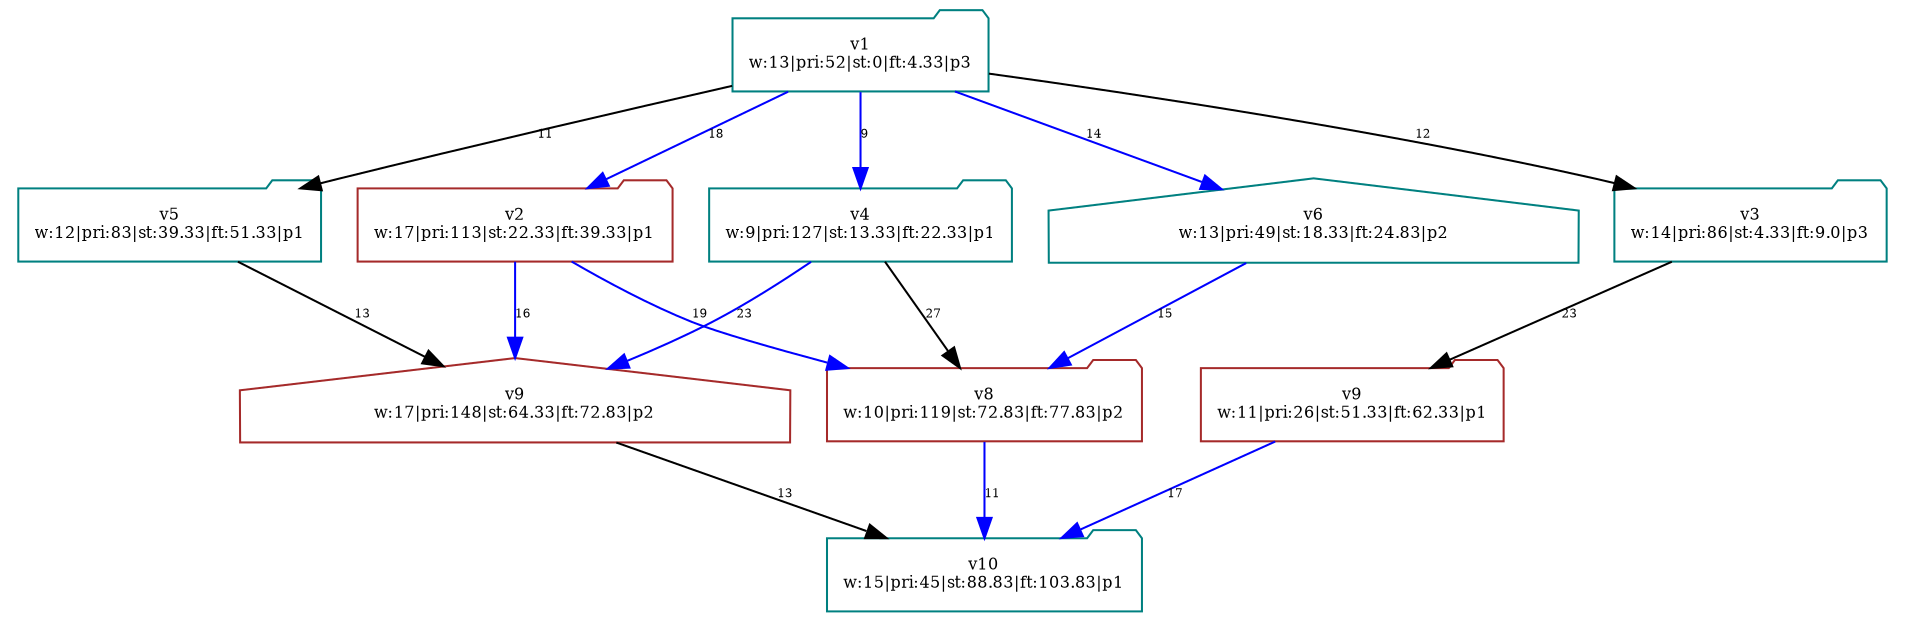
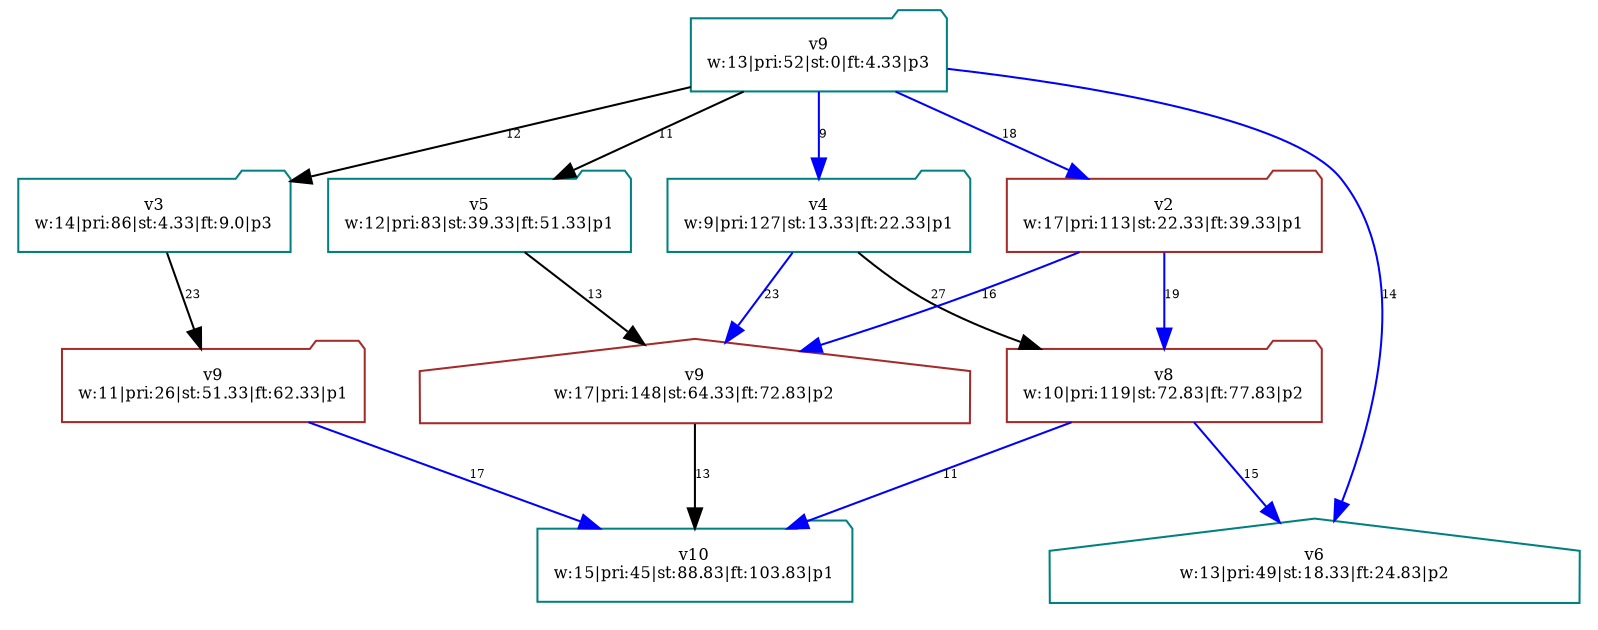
(861, 55) -> (819, 55)
(1157, 311) -> (1230, 464)
